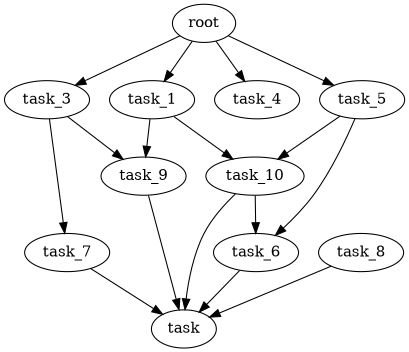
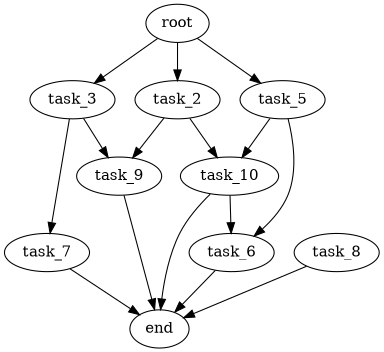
(152, 100) -> (178, 100)
(257, 100) -> none
(184, 329) -> (159, 329)
